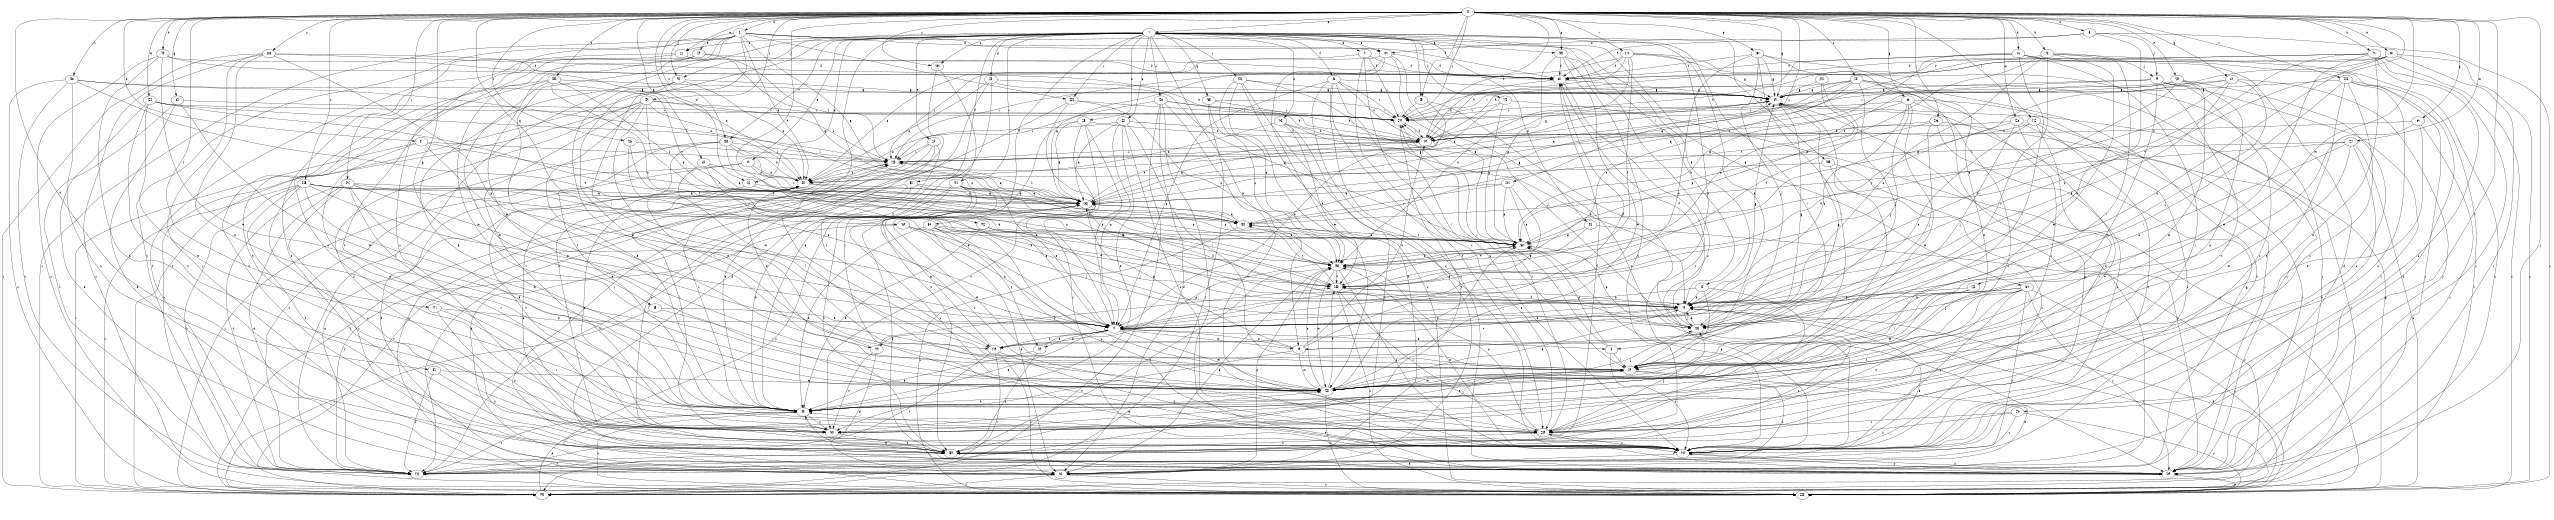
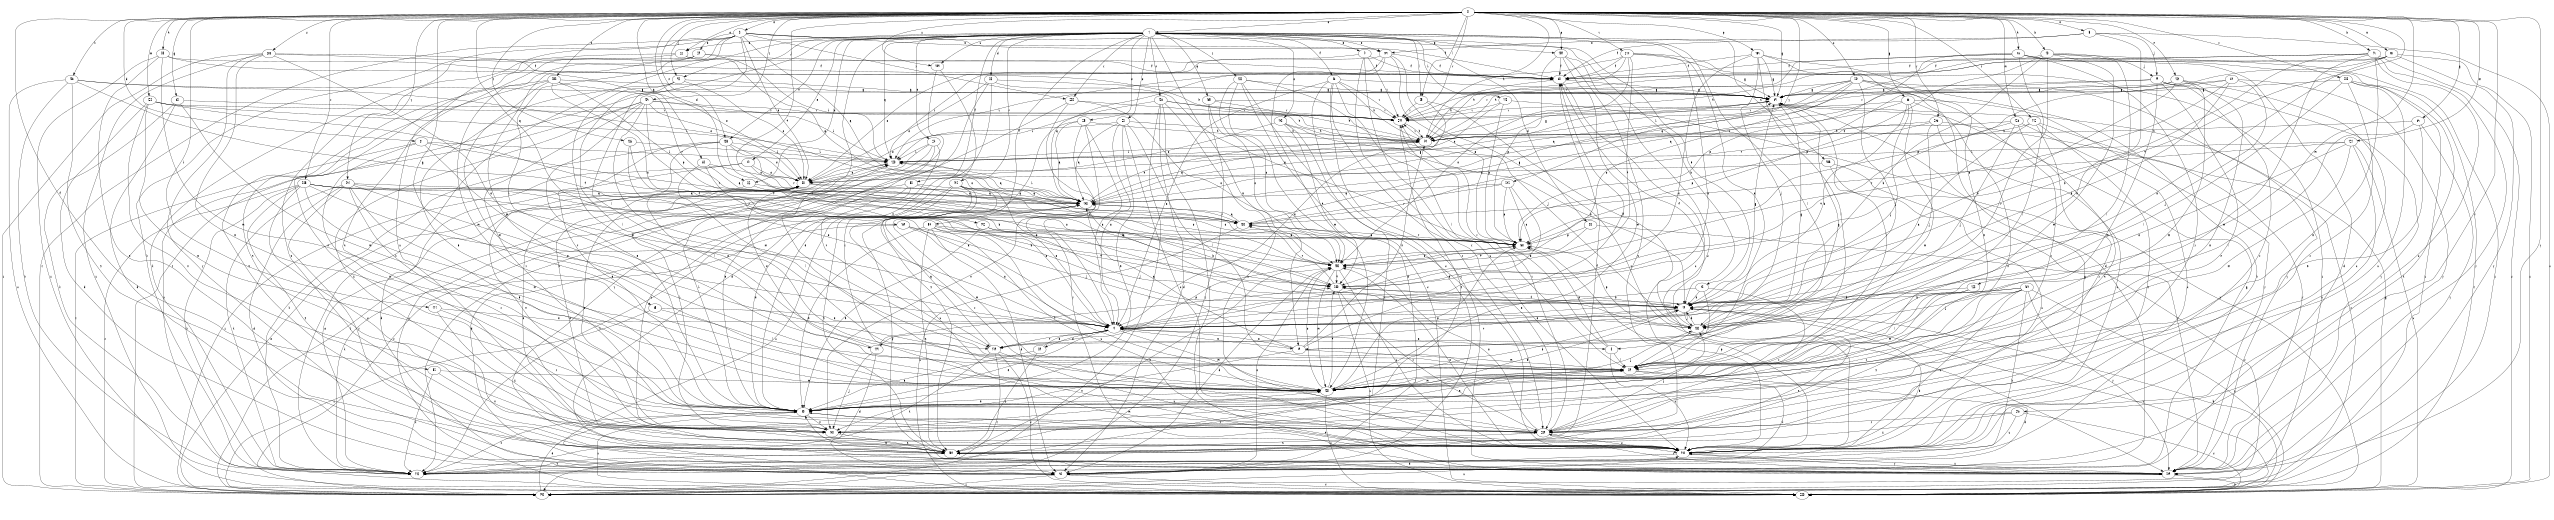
(1856, 15) -> none
(1599, 47) -> (886, 47)
(163, 54) -> (163, 54)
(1822, 79) -> none
(996, 271) -> (926, 349)
none -> (284, 322)
(1304, 374) -> (1455, 358)
(849, 391) -> (849, 391)
(1705, 398) -> none
none -> (1183, 399)
none -> (1154, 422)
none -> (1141, 481)
